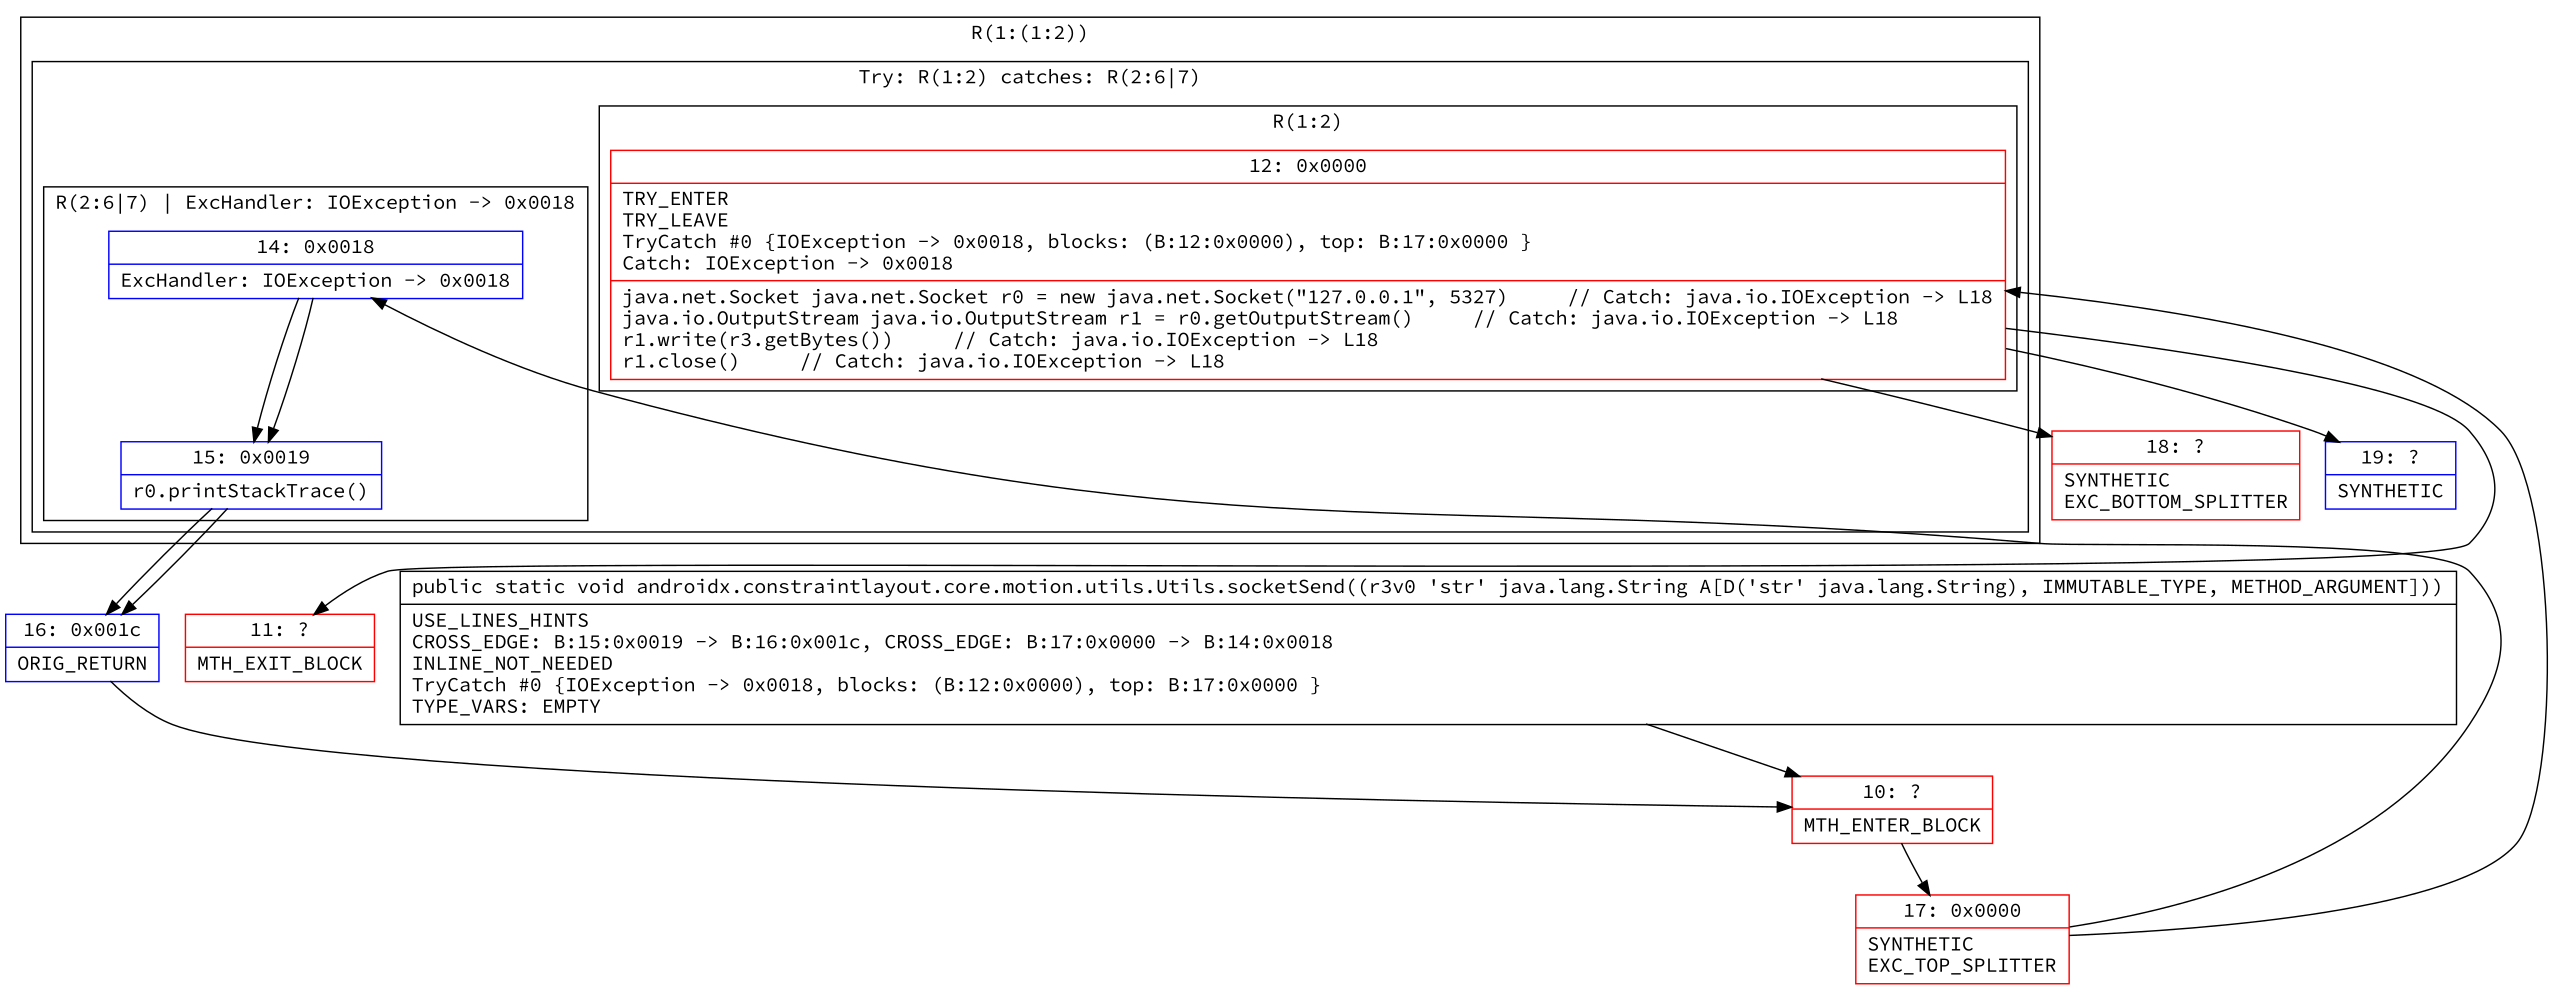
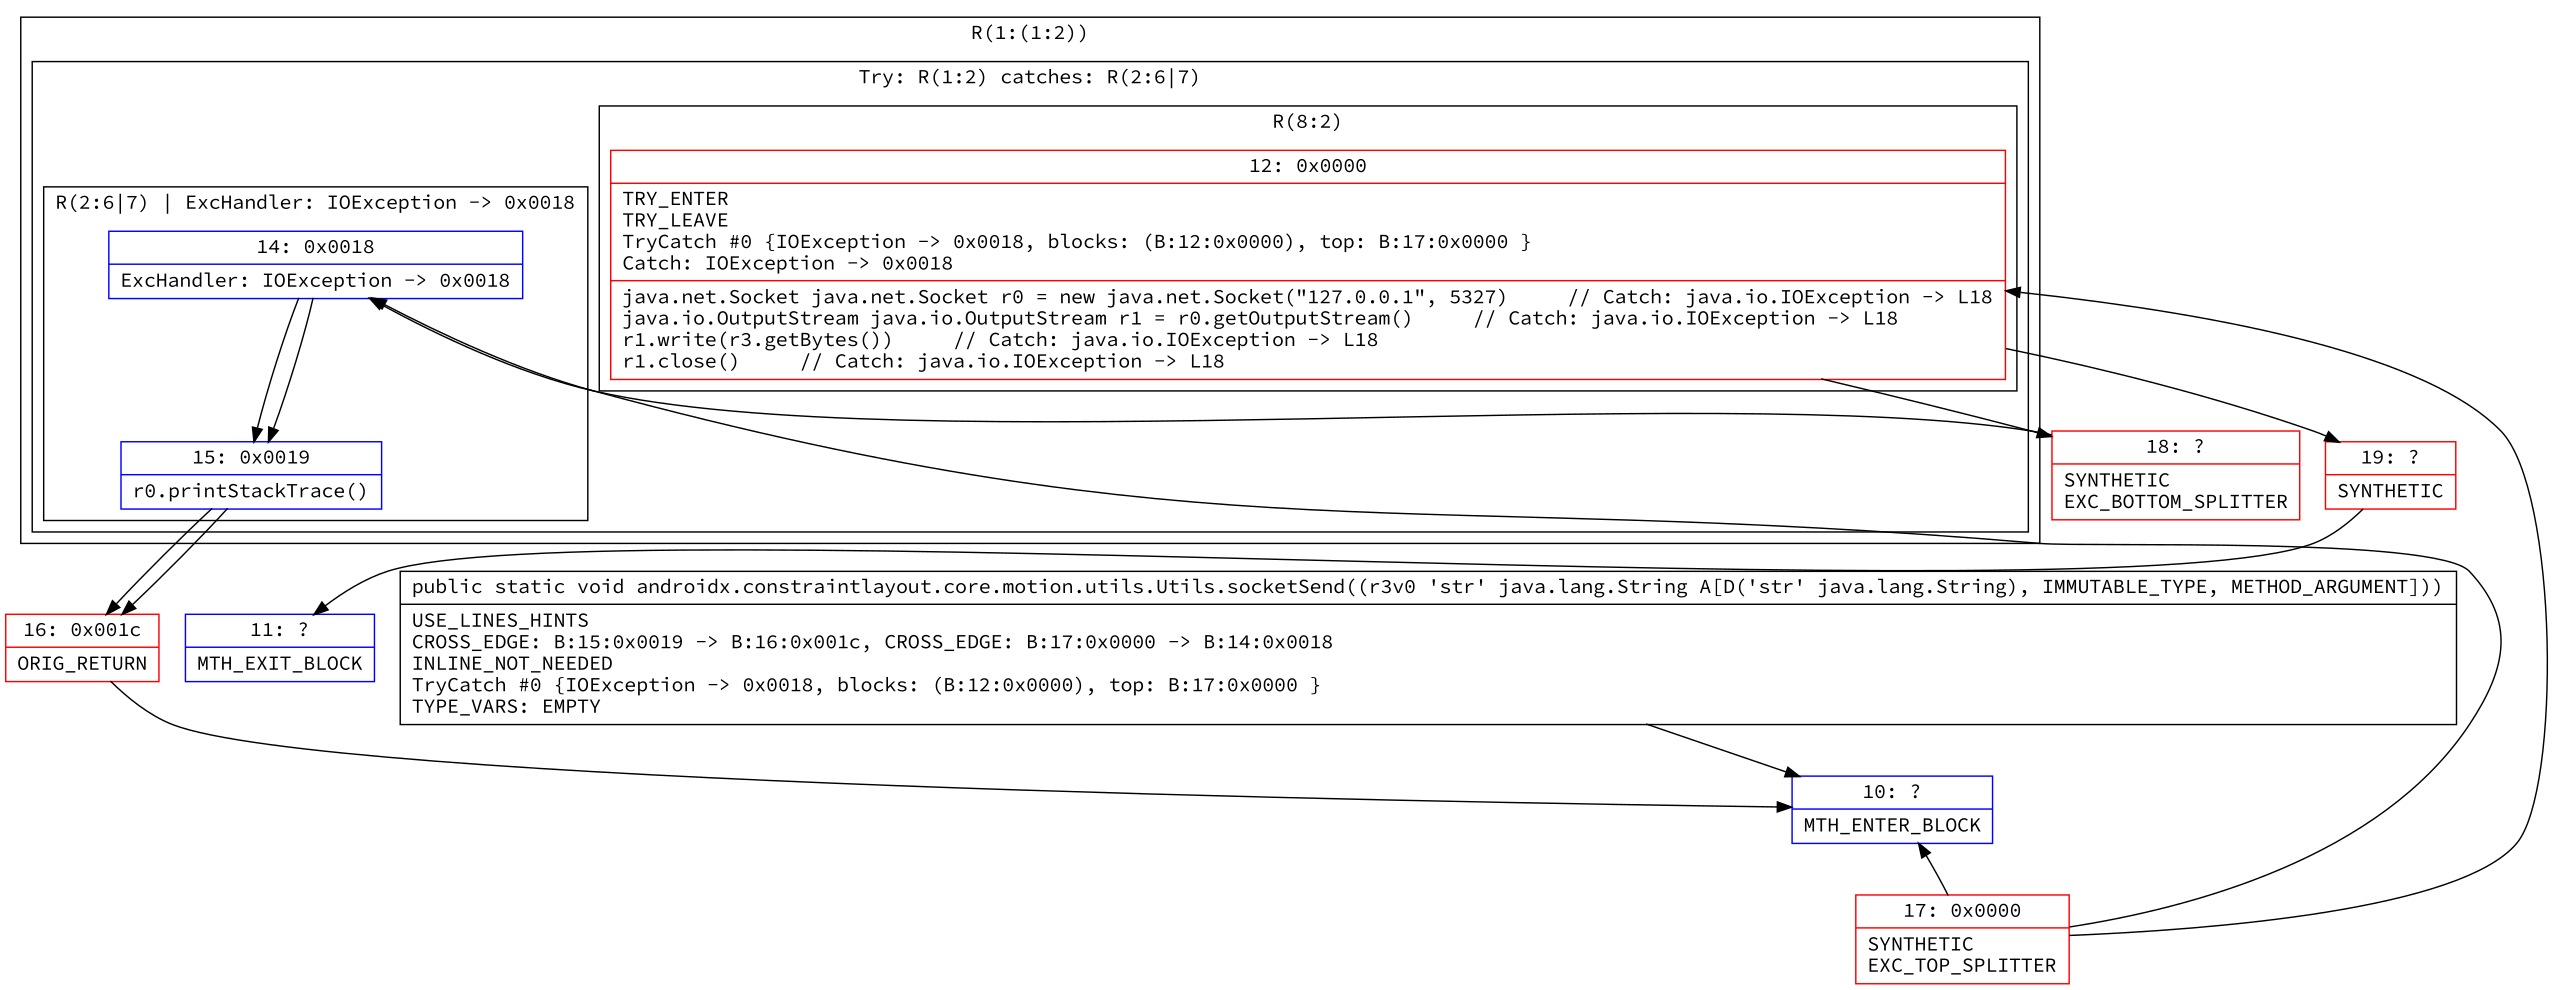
(1308, 122) -> (1308, 122)
none -> (1208, 420)
(2391, 475) -> (2391, 475)
(1695, 566) -> (1345, 561)
(82, 648) -> (82, 648)
(280, 648) -> (280, 648)
(1892, 810) -> (1892, 810)
(1912, 863) -> (1938, 875)
